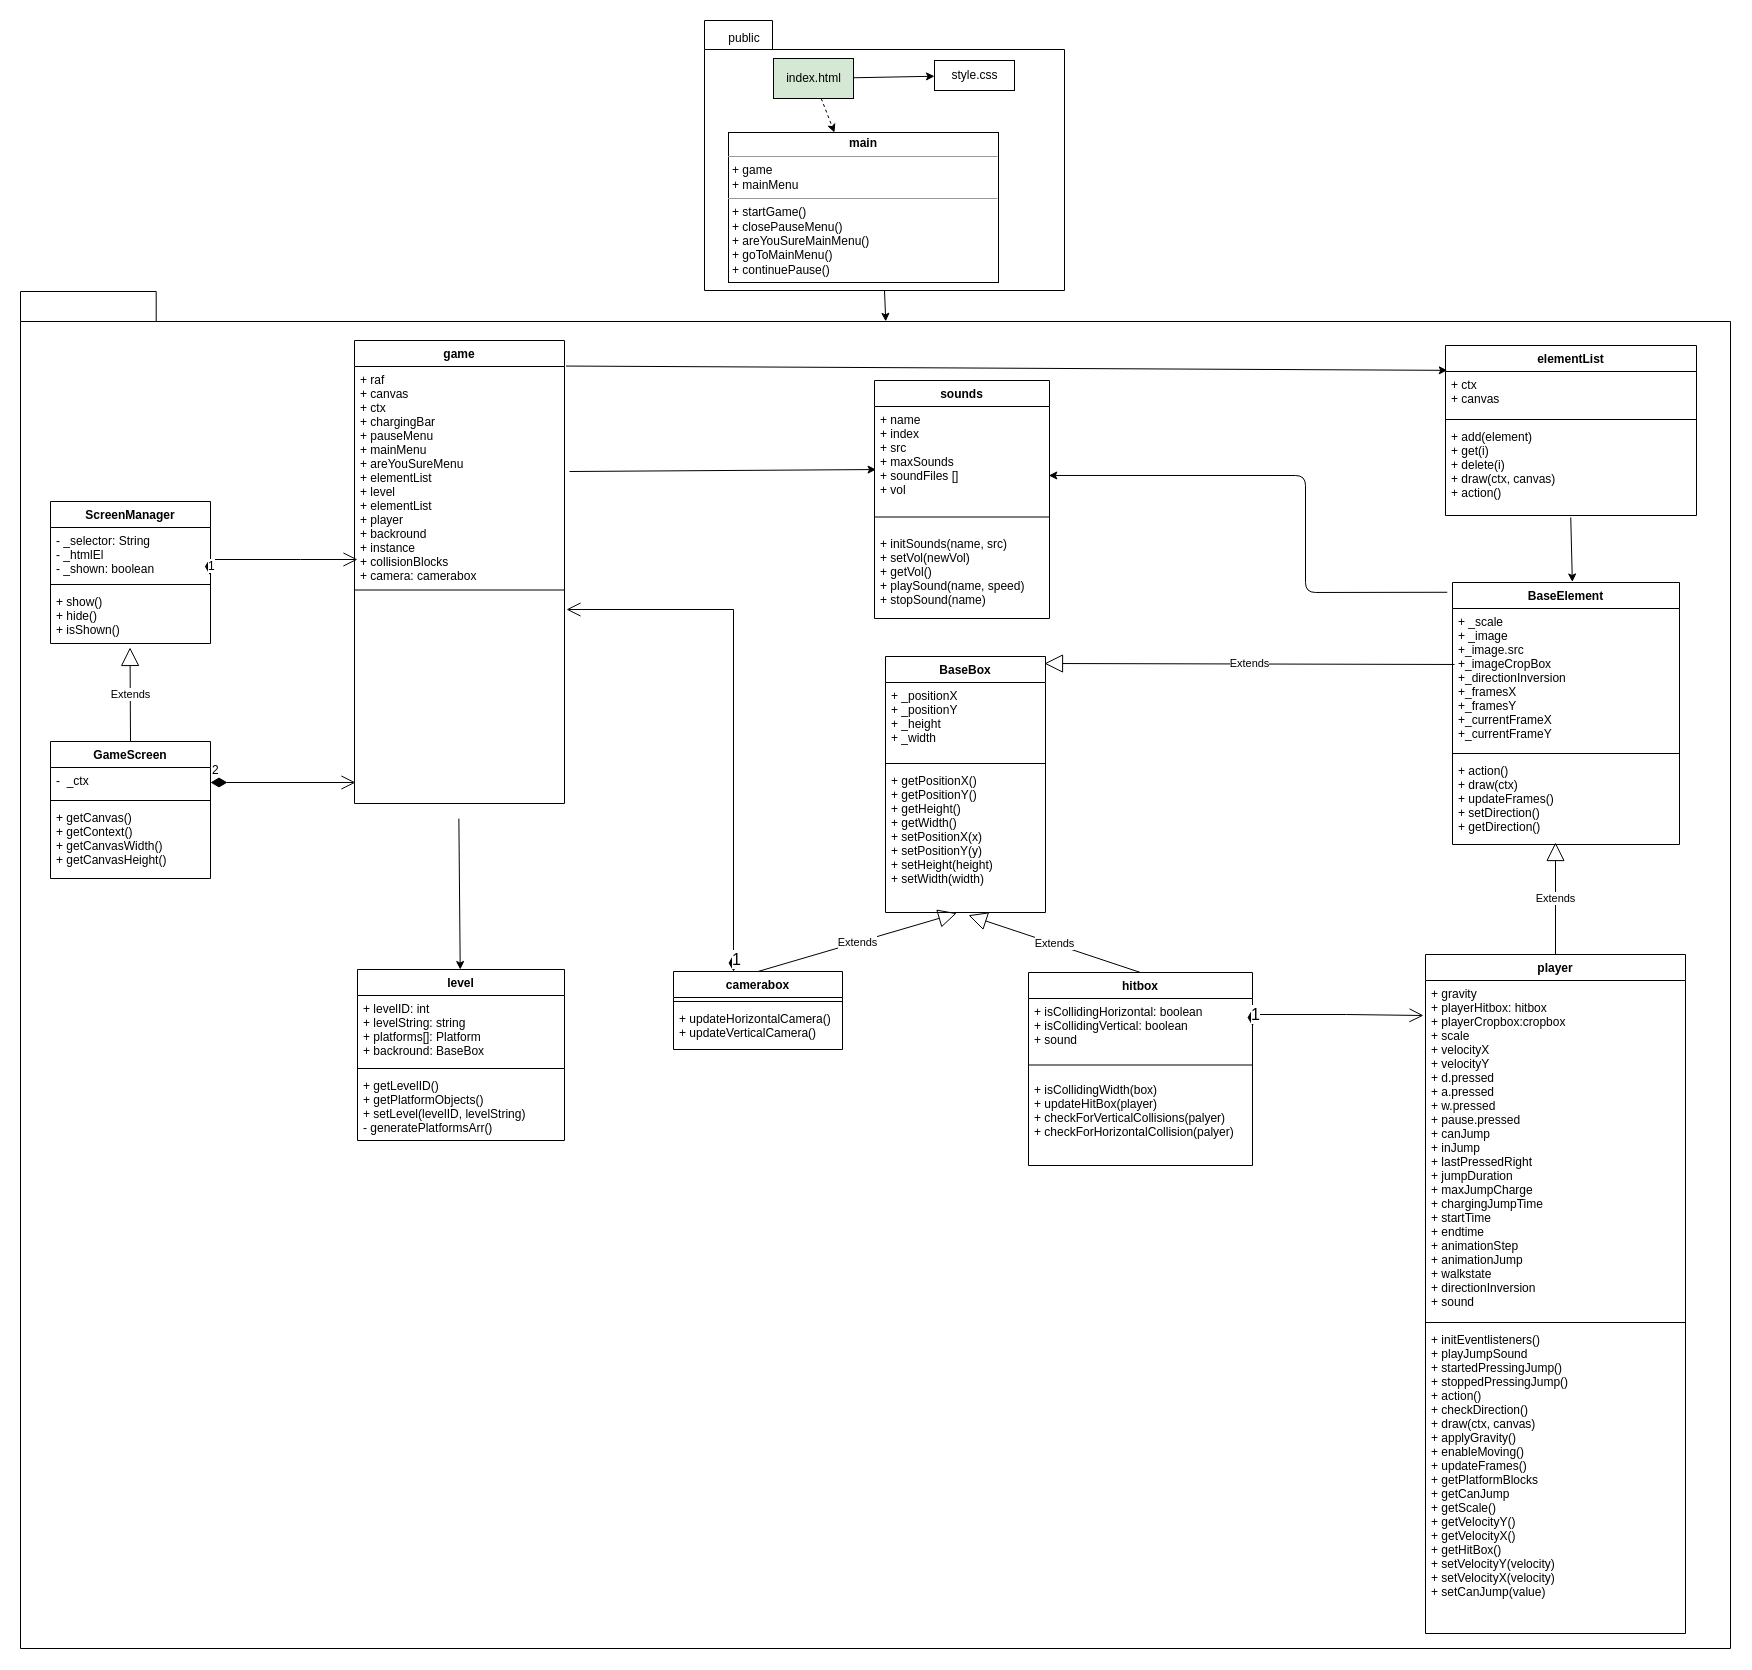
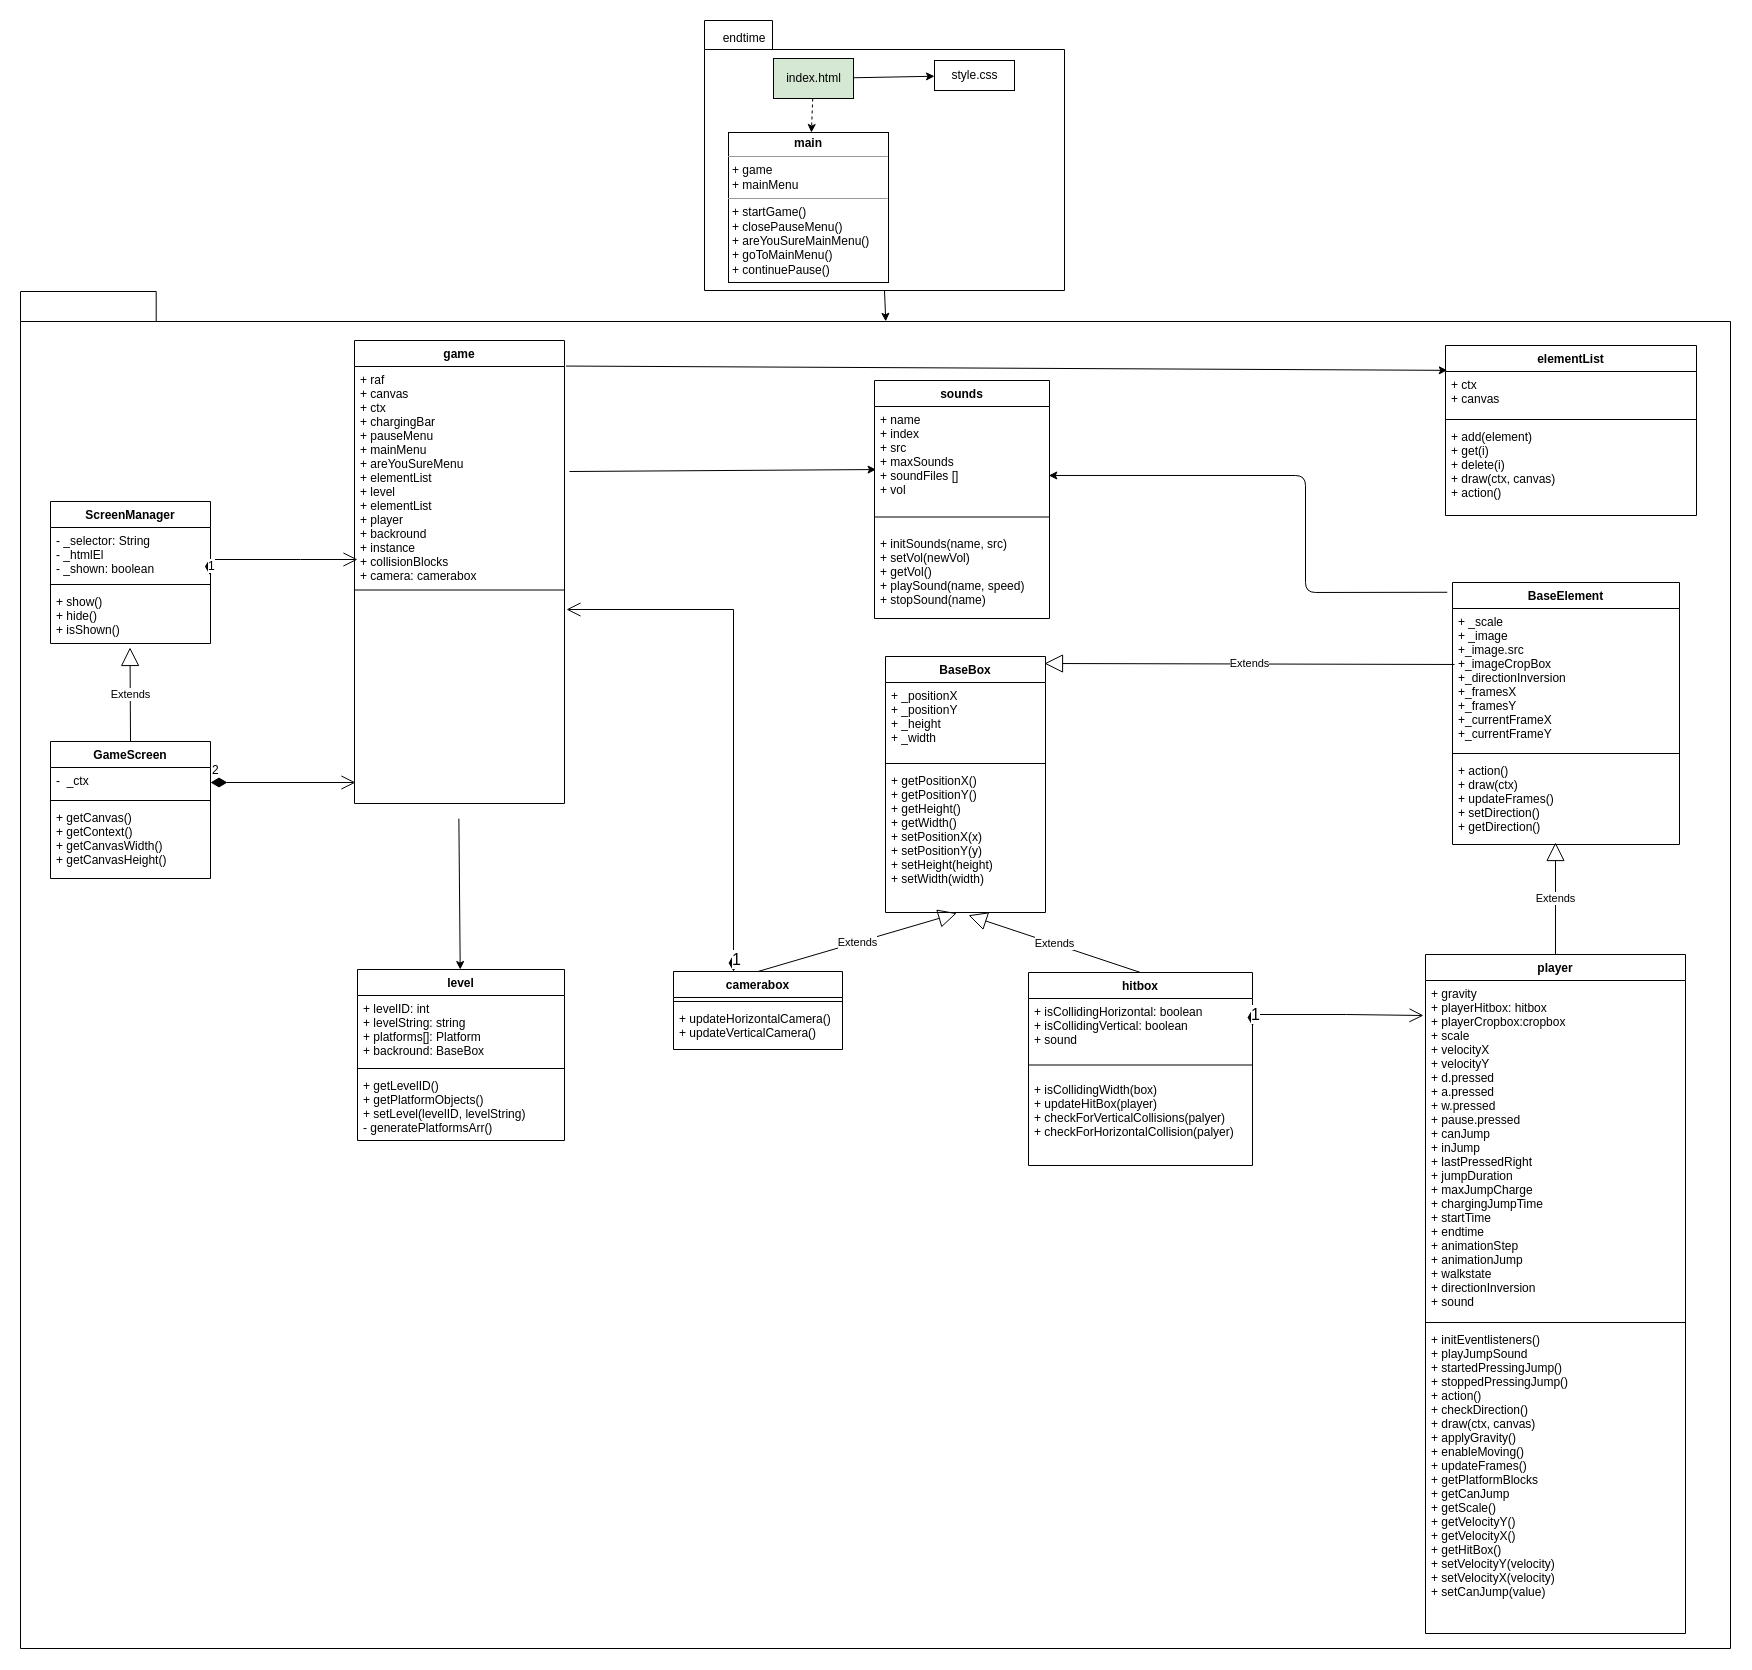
(745, 39) -> (745, 39)
(864, 208) -> (809, 208)
(1571, 547) -> none
